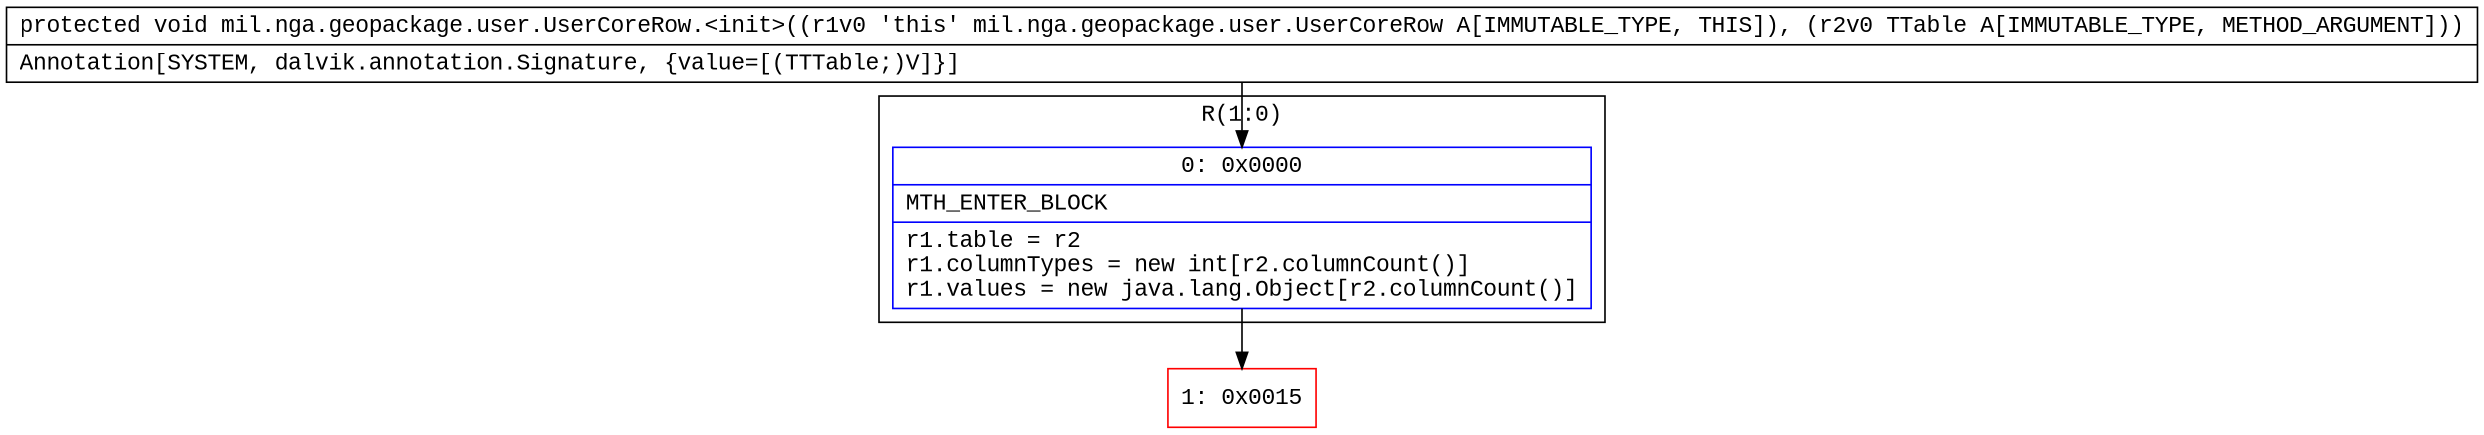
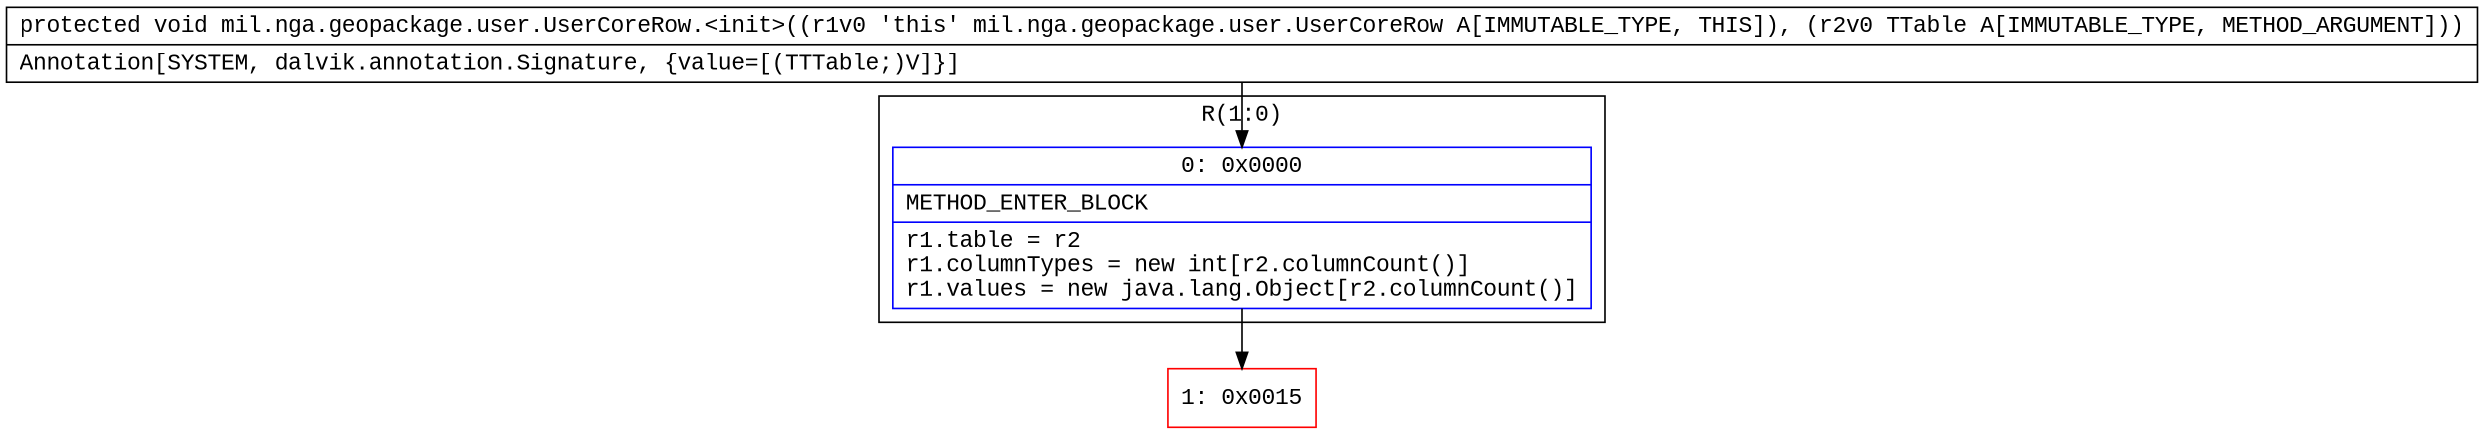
(1007, 203) -> (1027, 203)
